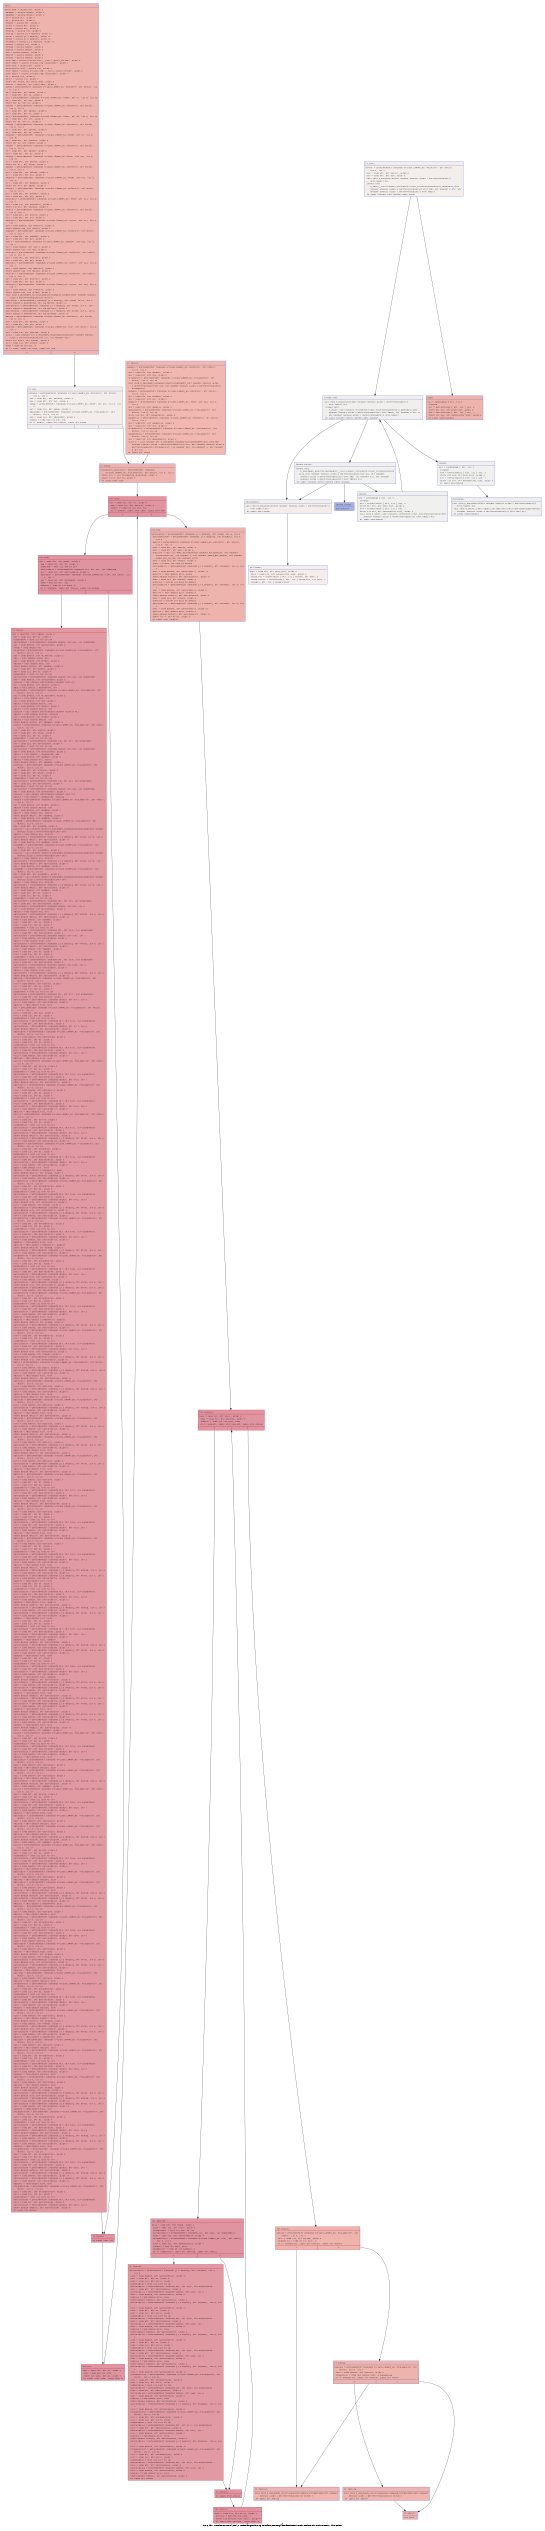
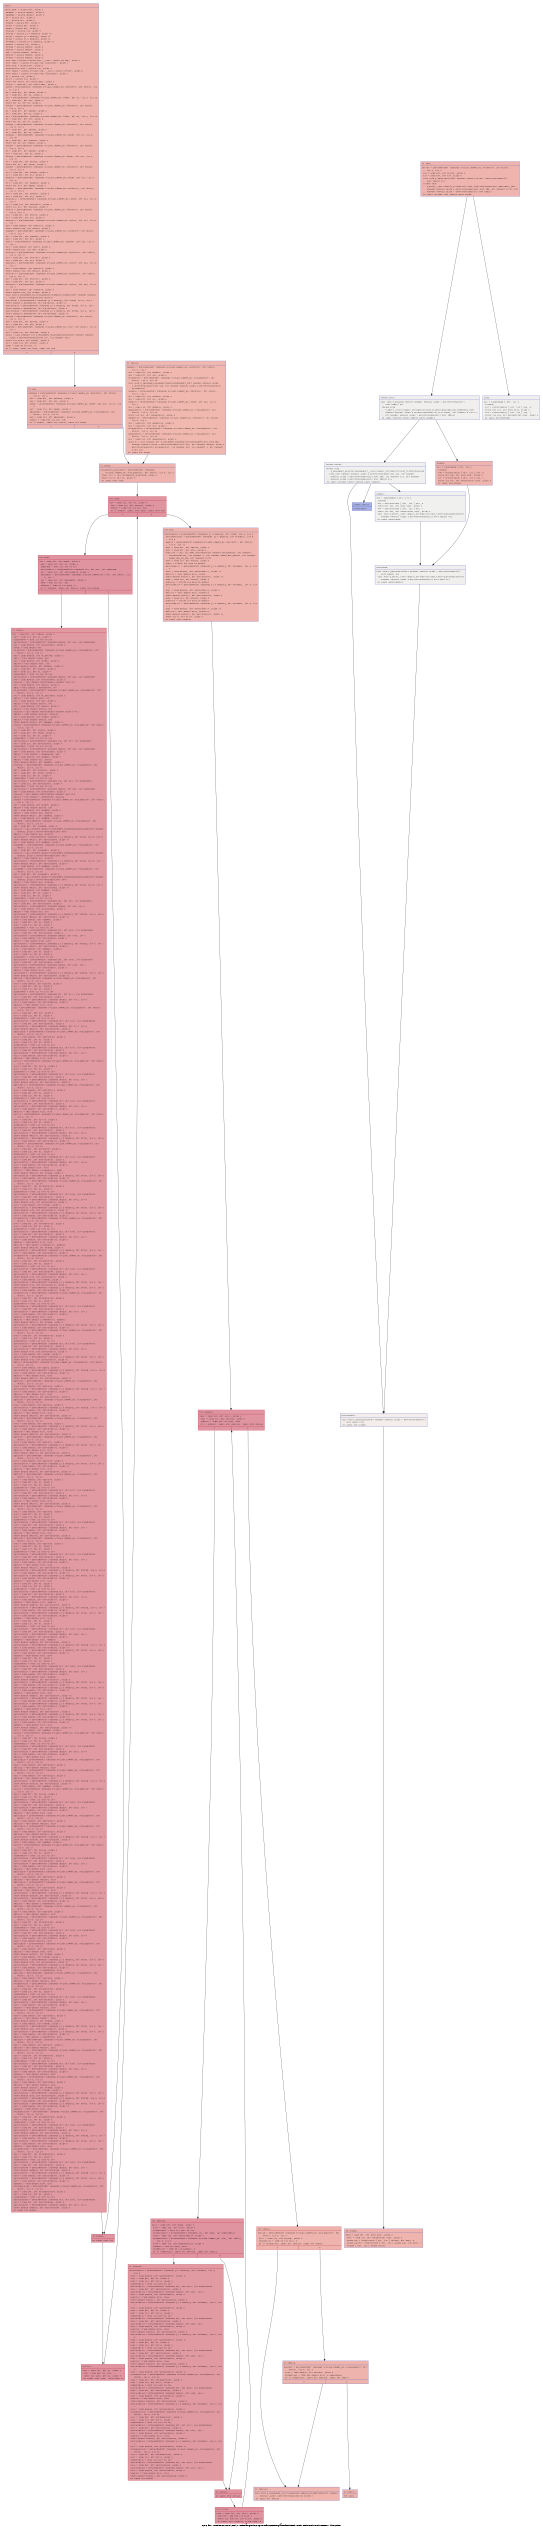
(414, 179) -> (470, 179)
(75, 408) -> (75, 408)
(455, 408) -> (511, 408)
(301, 450) -> (402, 998)
(396, 455) -> (420, 542)
(466, 473) -> (464, 473)
(288, 575) -> (384, 2238)
(386, 2494) -> none
